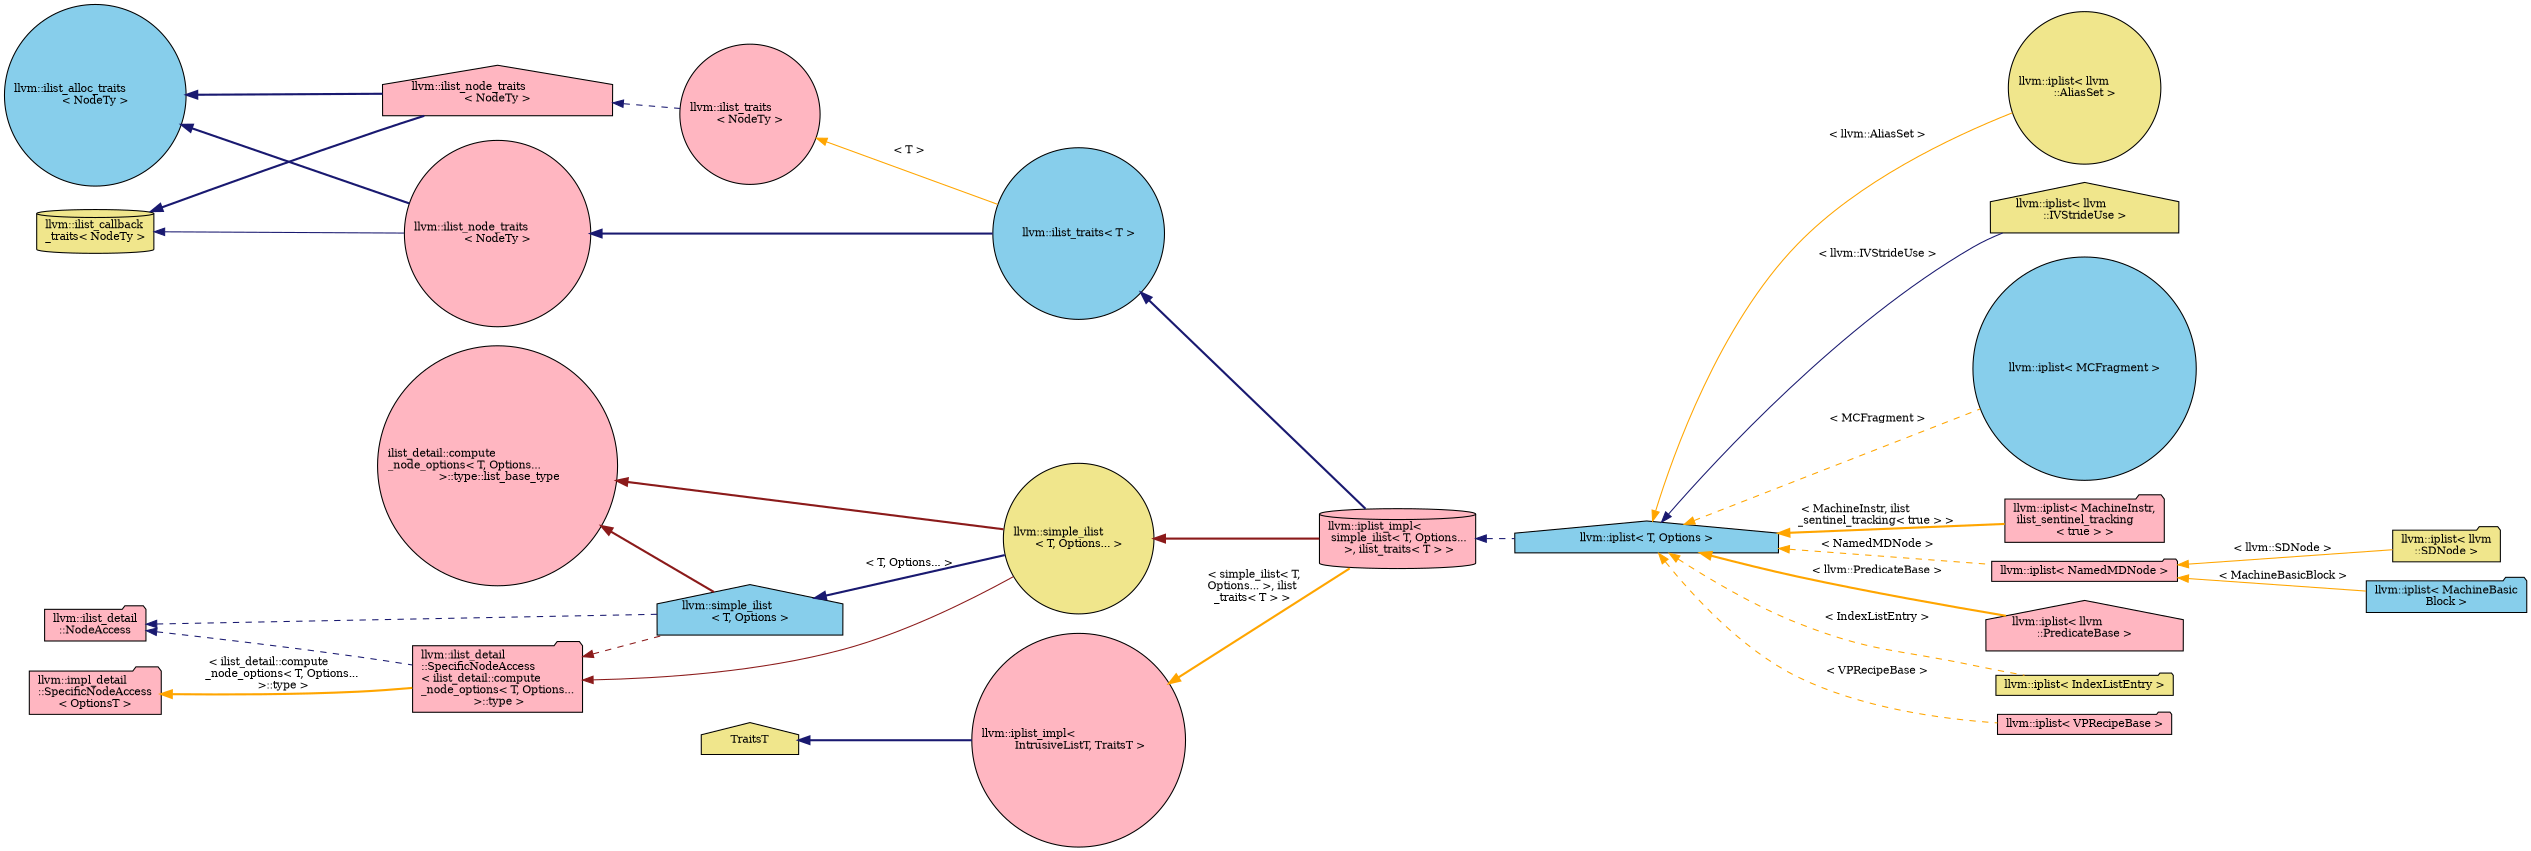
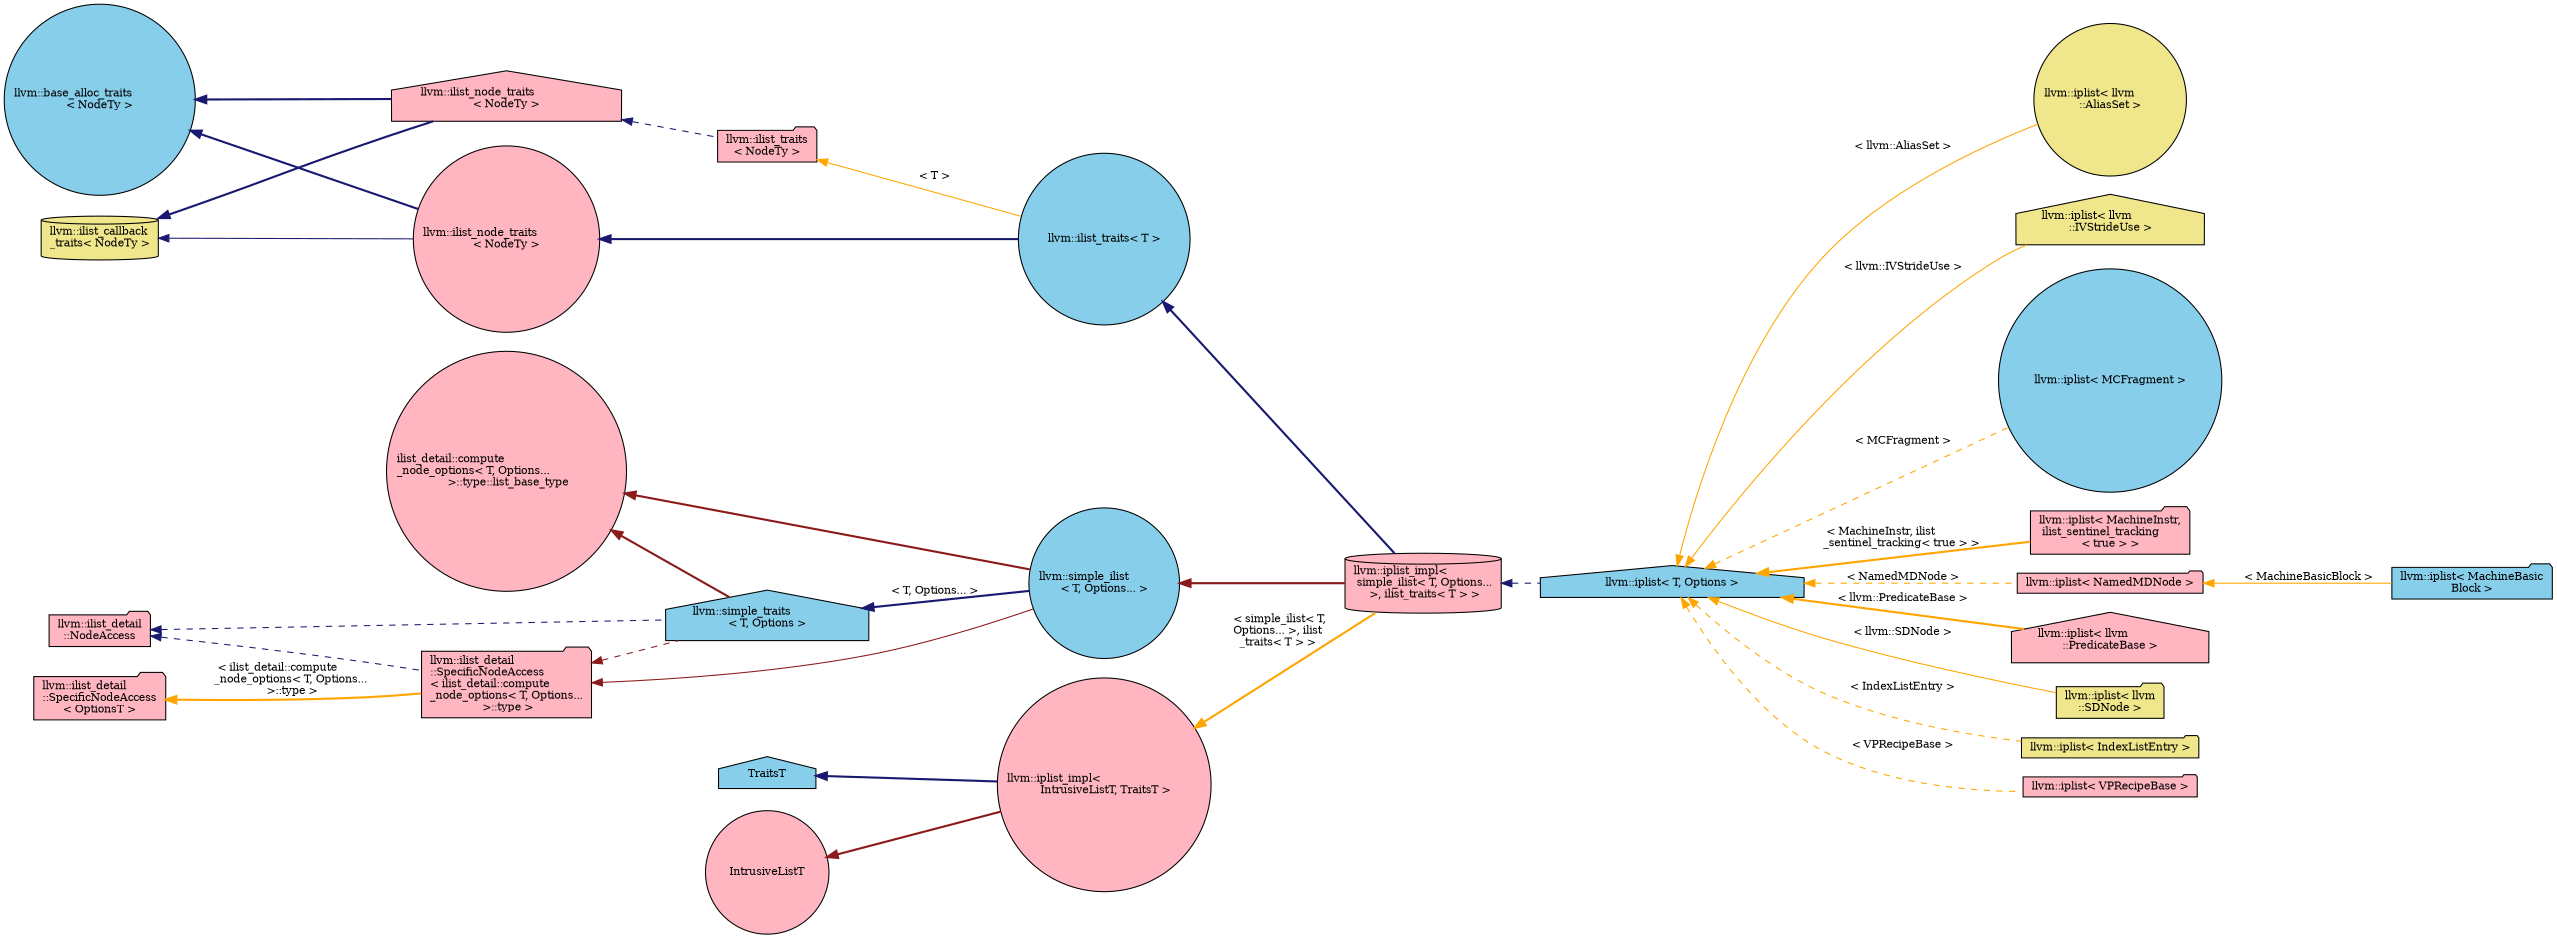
(95, 95) -> (100, 100)
(750, 114) -> (767, 146)
(1823, 358) -> (1844, 384)
(1079, 539) -> (1104, 583)
(2290, 557) -> (1885, 655)
(750, 612) -> (767, 618)
(95, 693) -> (100, 698)
(750, 740) -> (767, 774)
none -> (767, 872)
